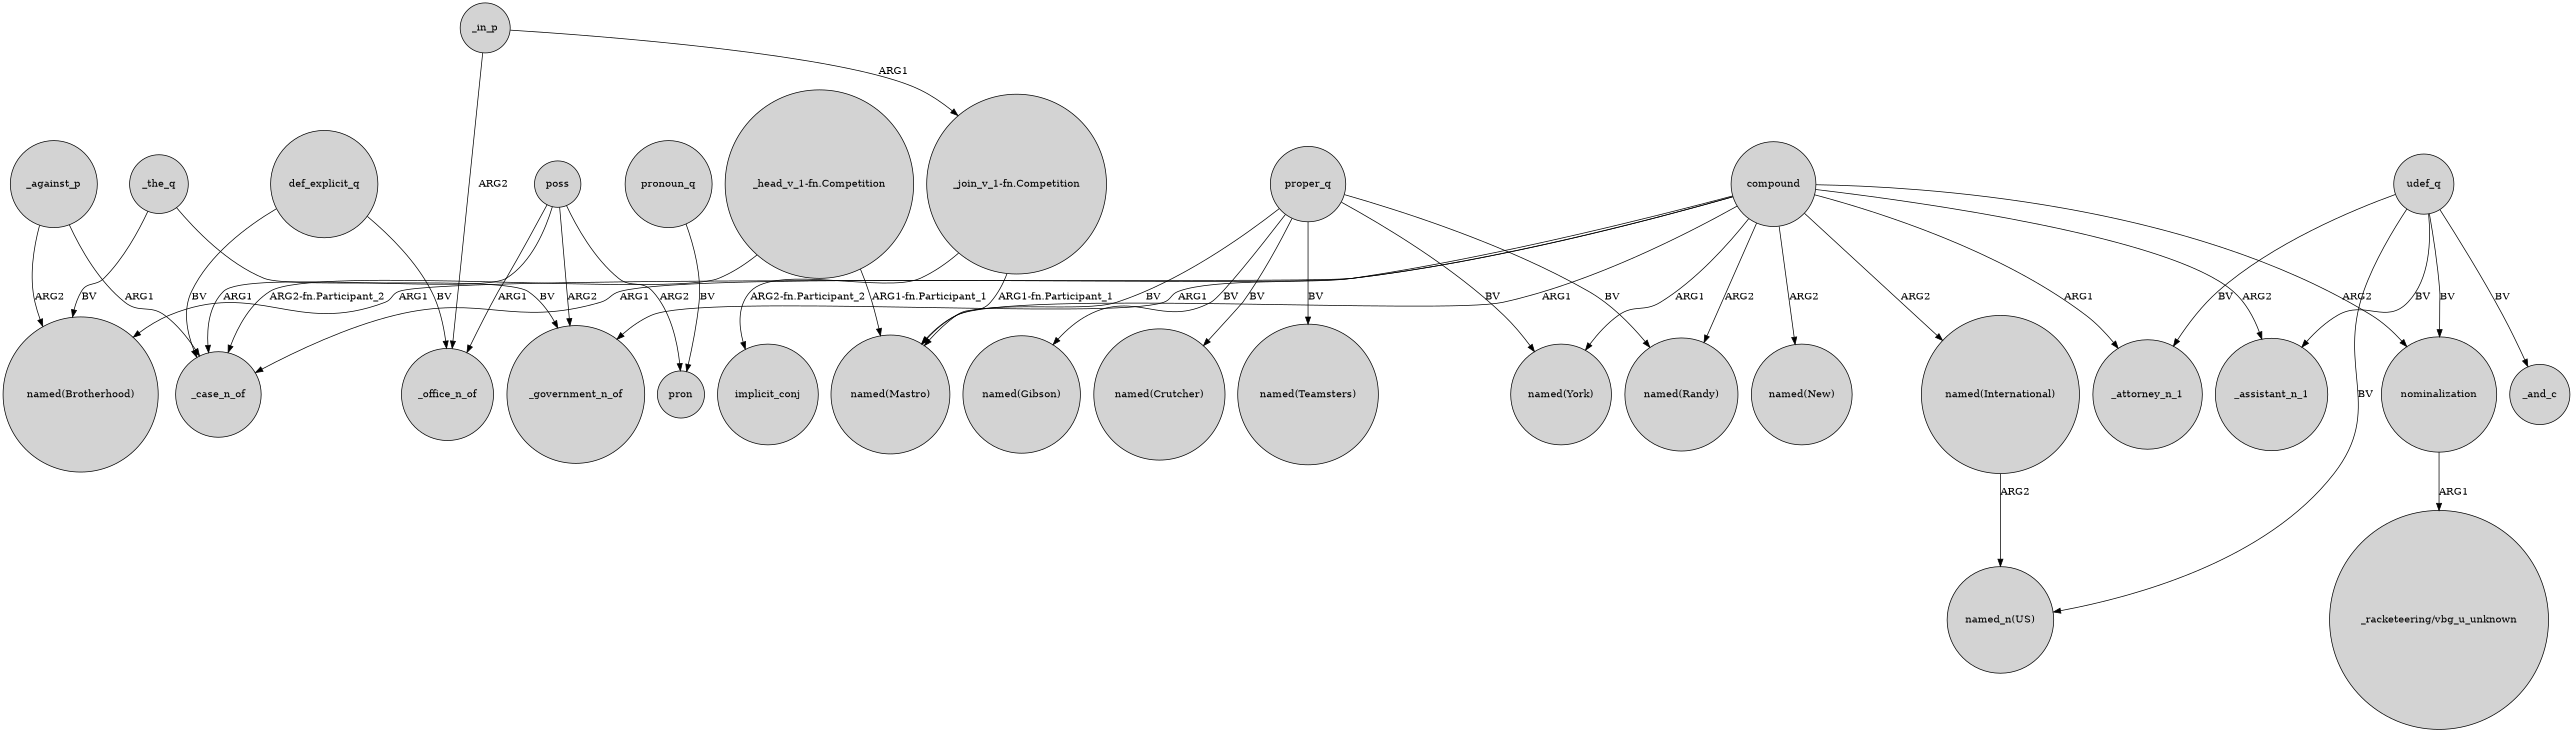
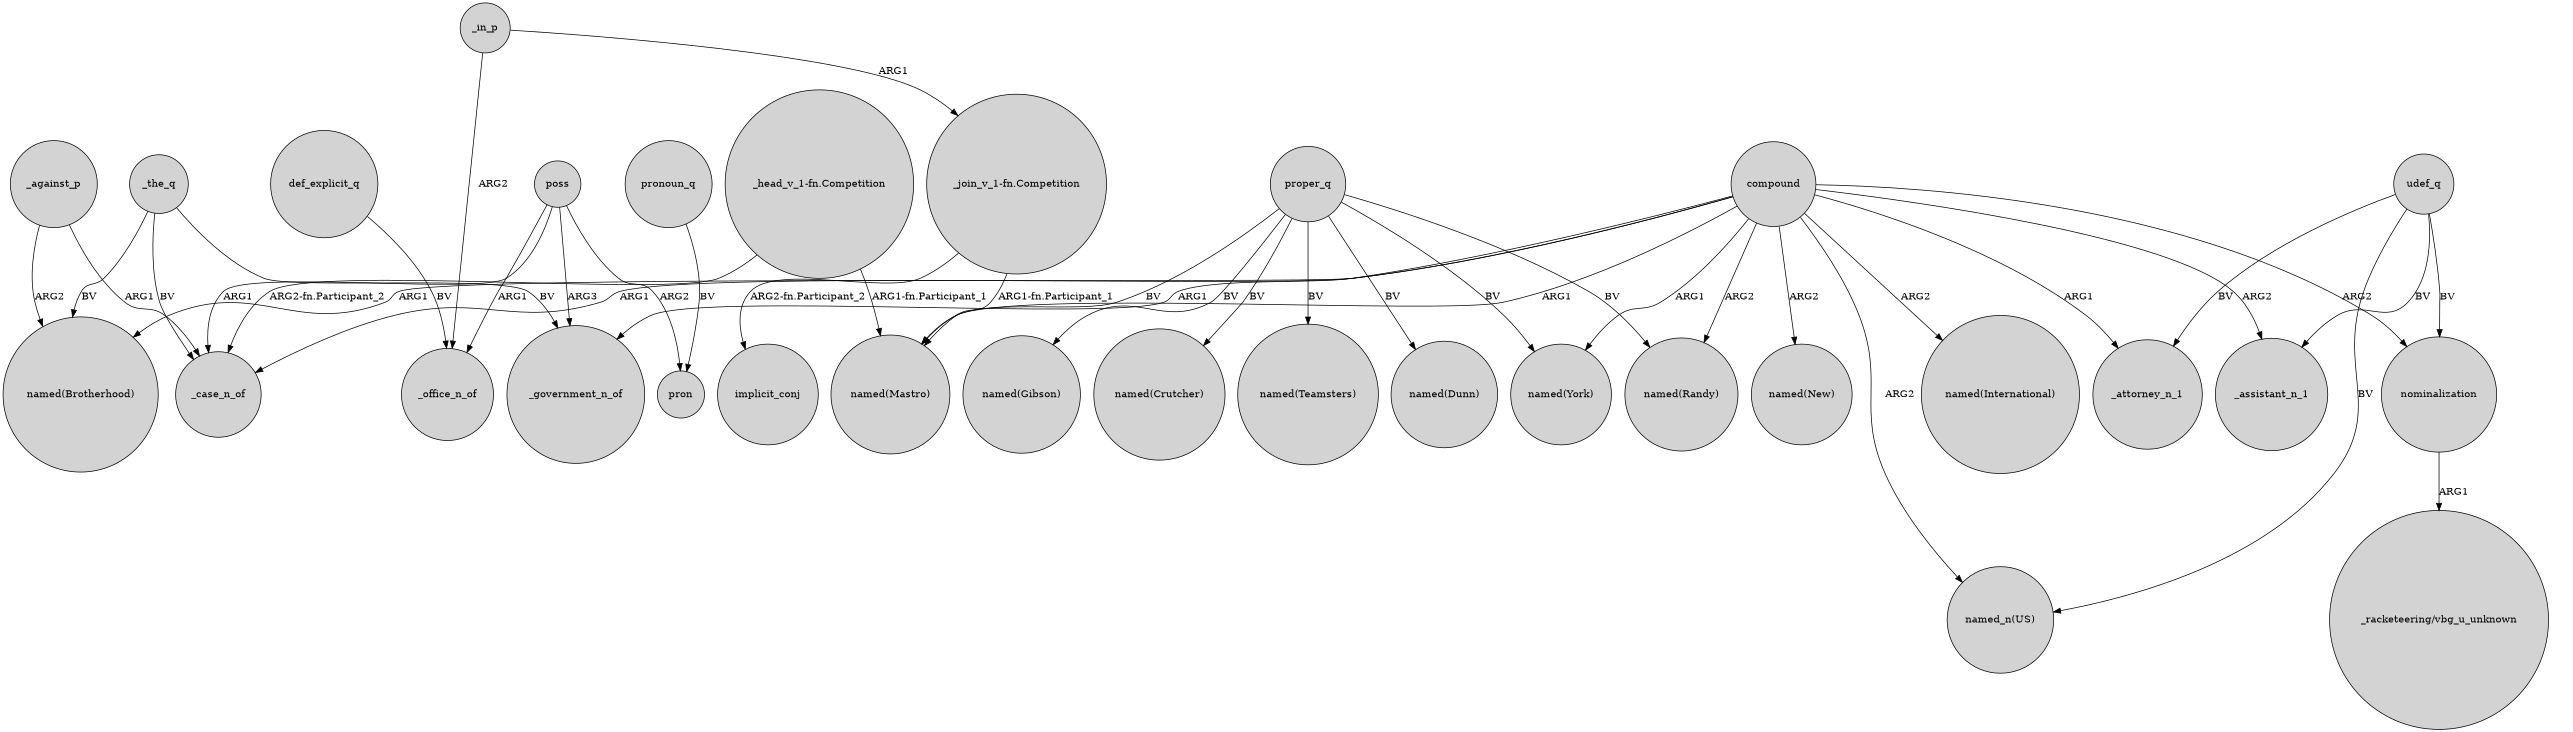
(207, 266) -> (156, 287)
(583, 297) -> (583, 297)
none -> (1444, 394)
(2540, 394) -> none
(2000, 517) -> (1871, 401)
